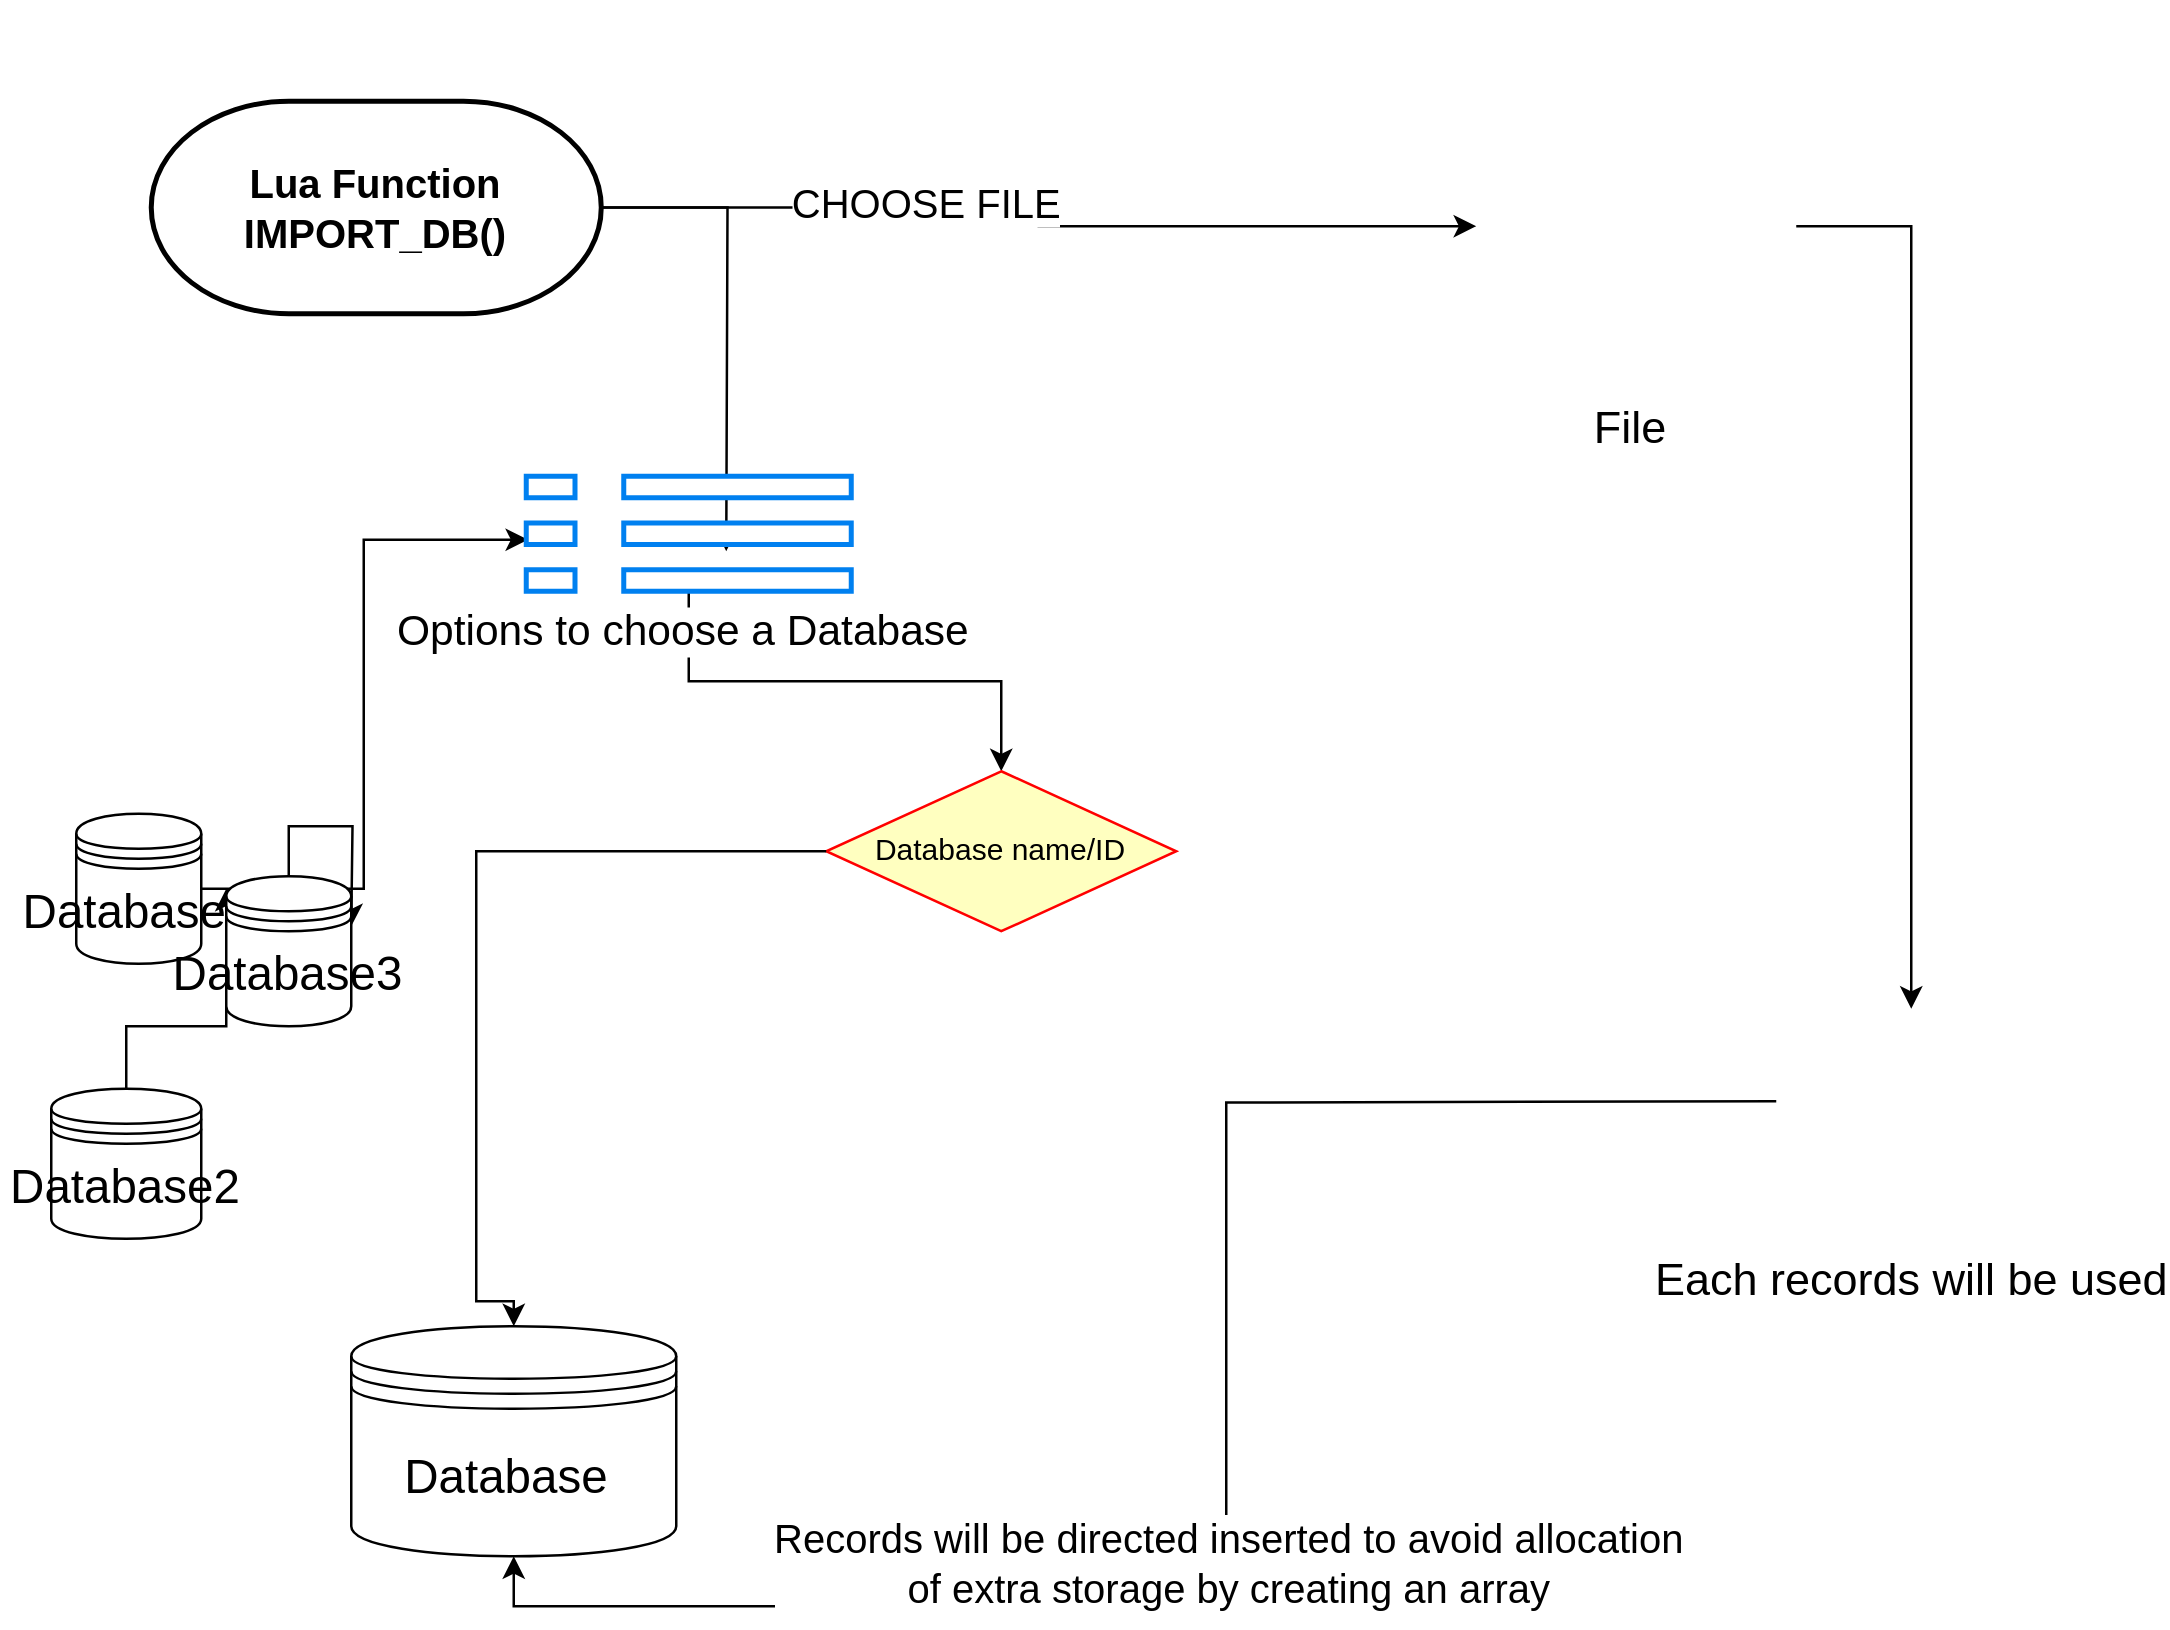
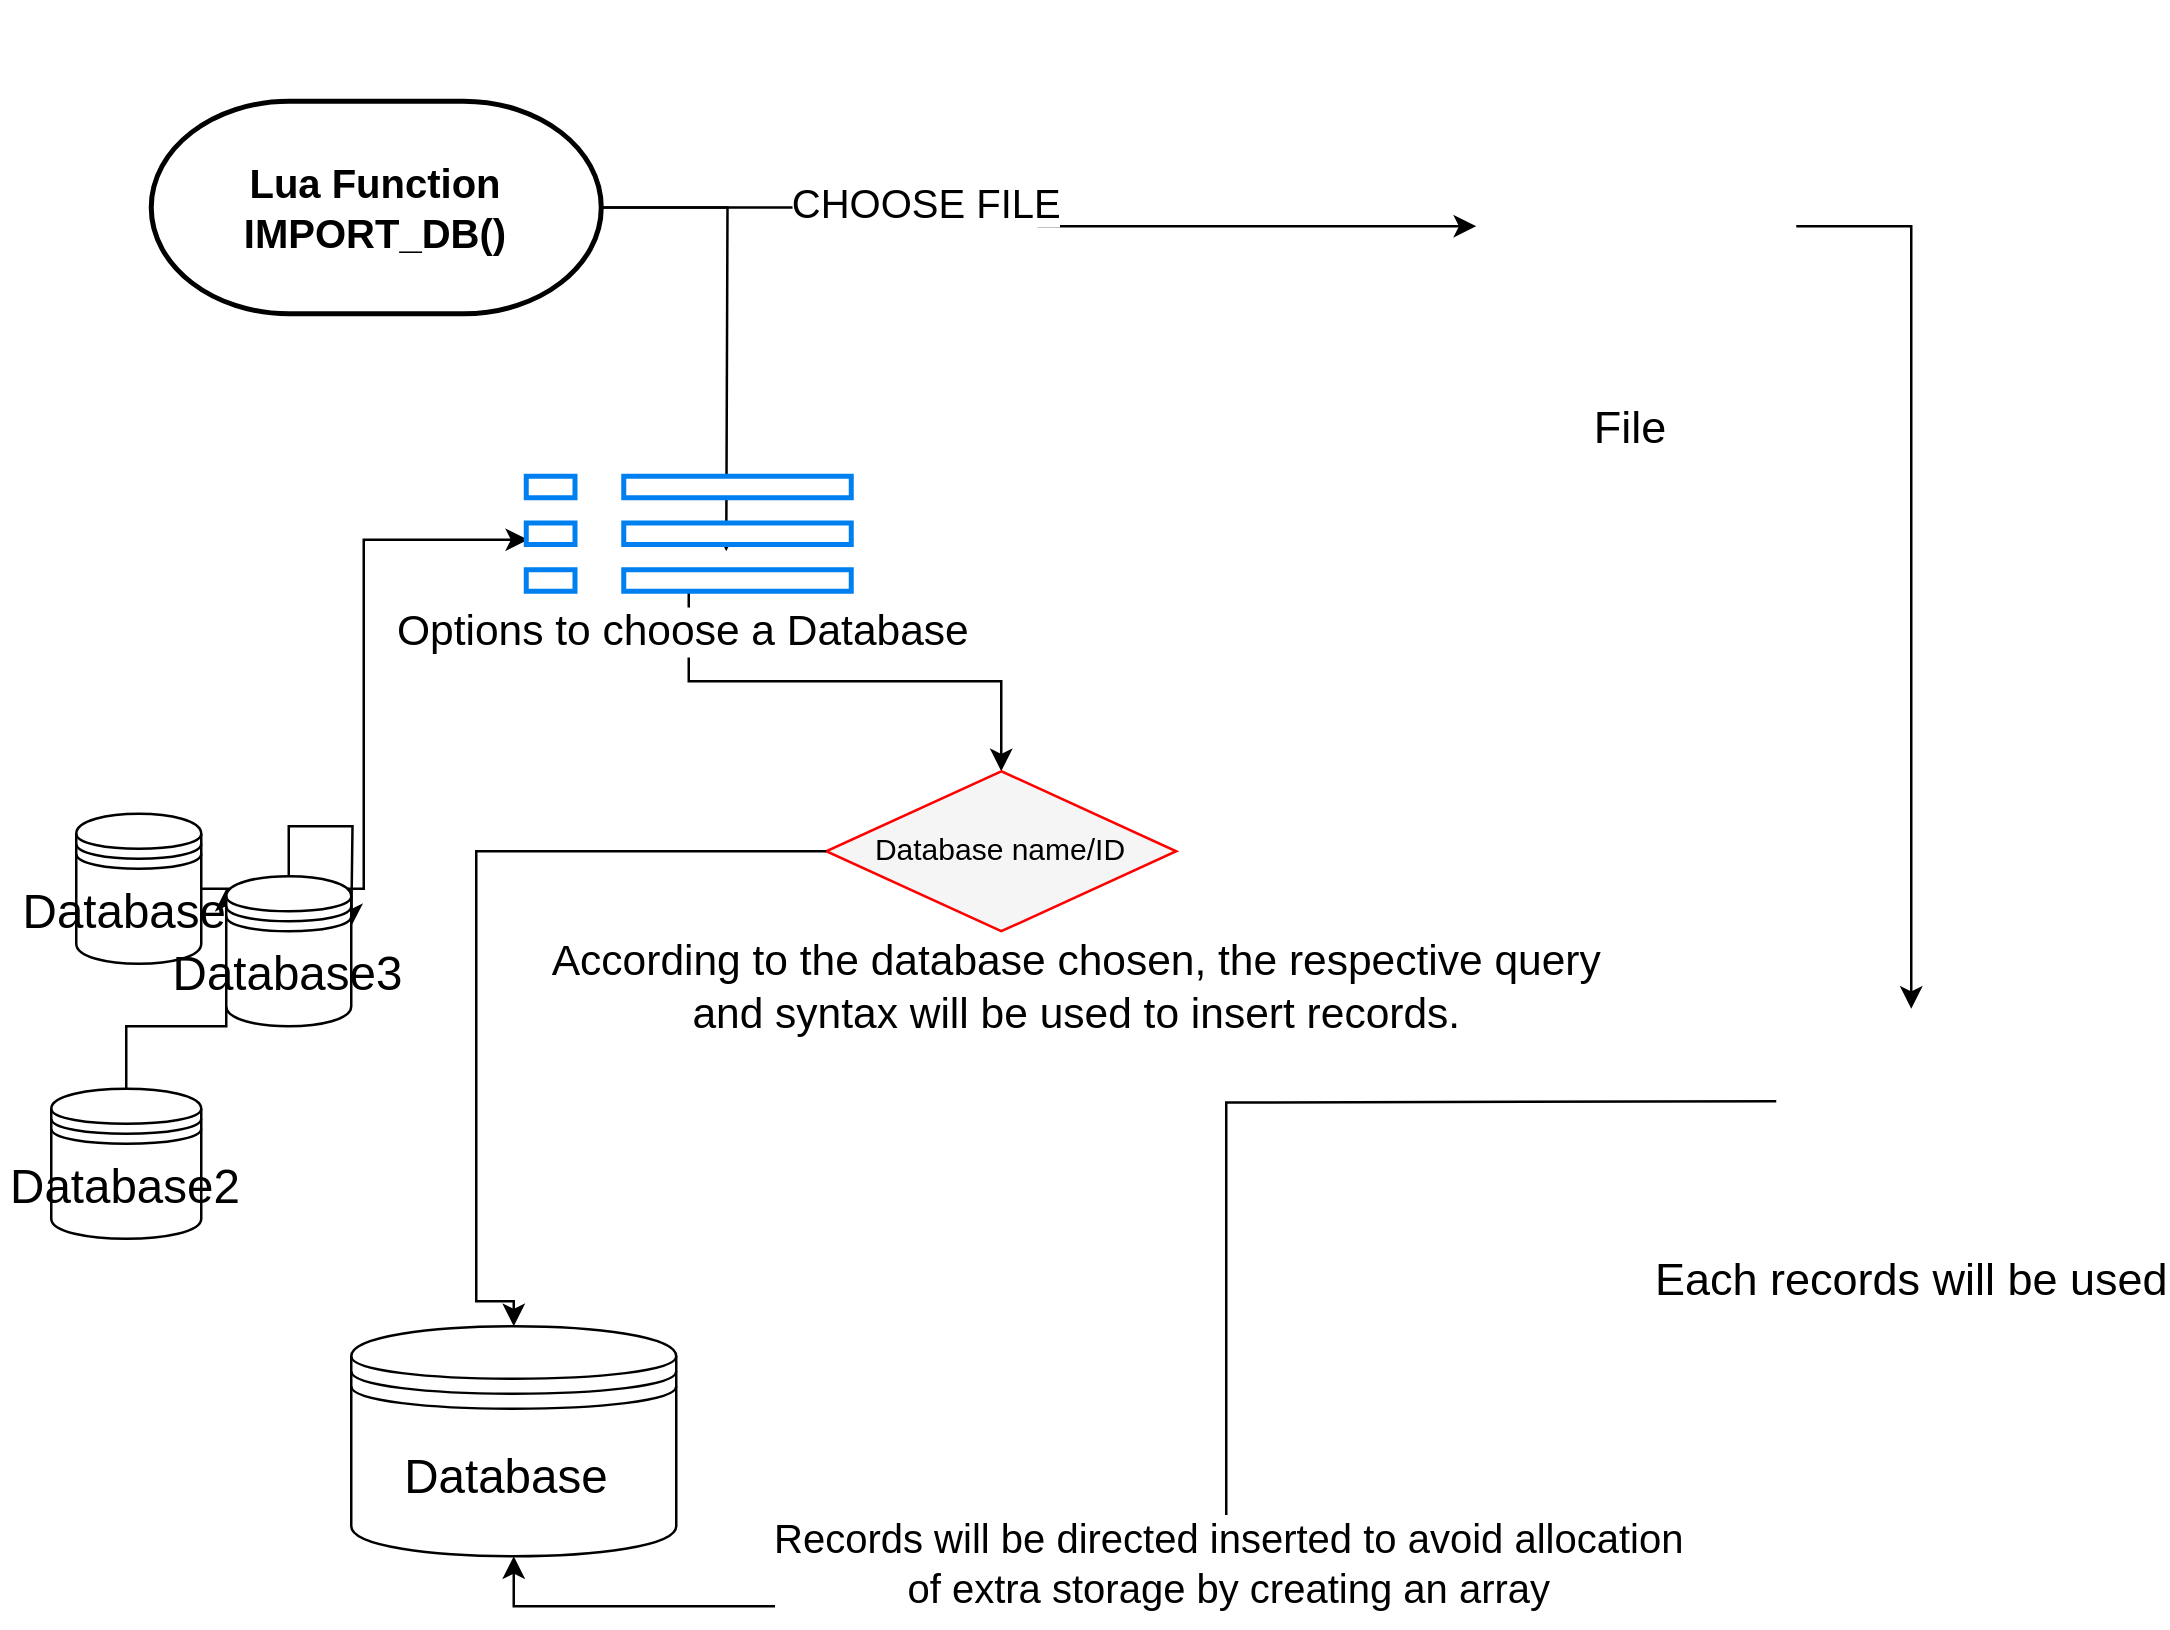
(1001, 851) -> (1001, 851)
none -> (1076, 989)
